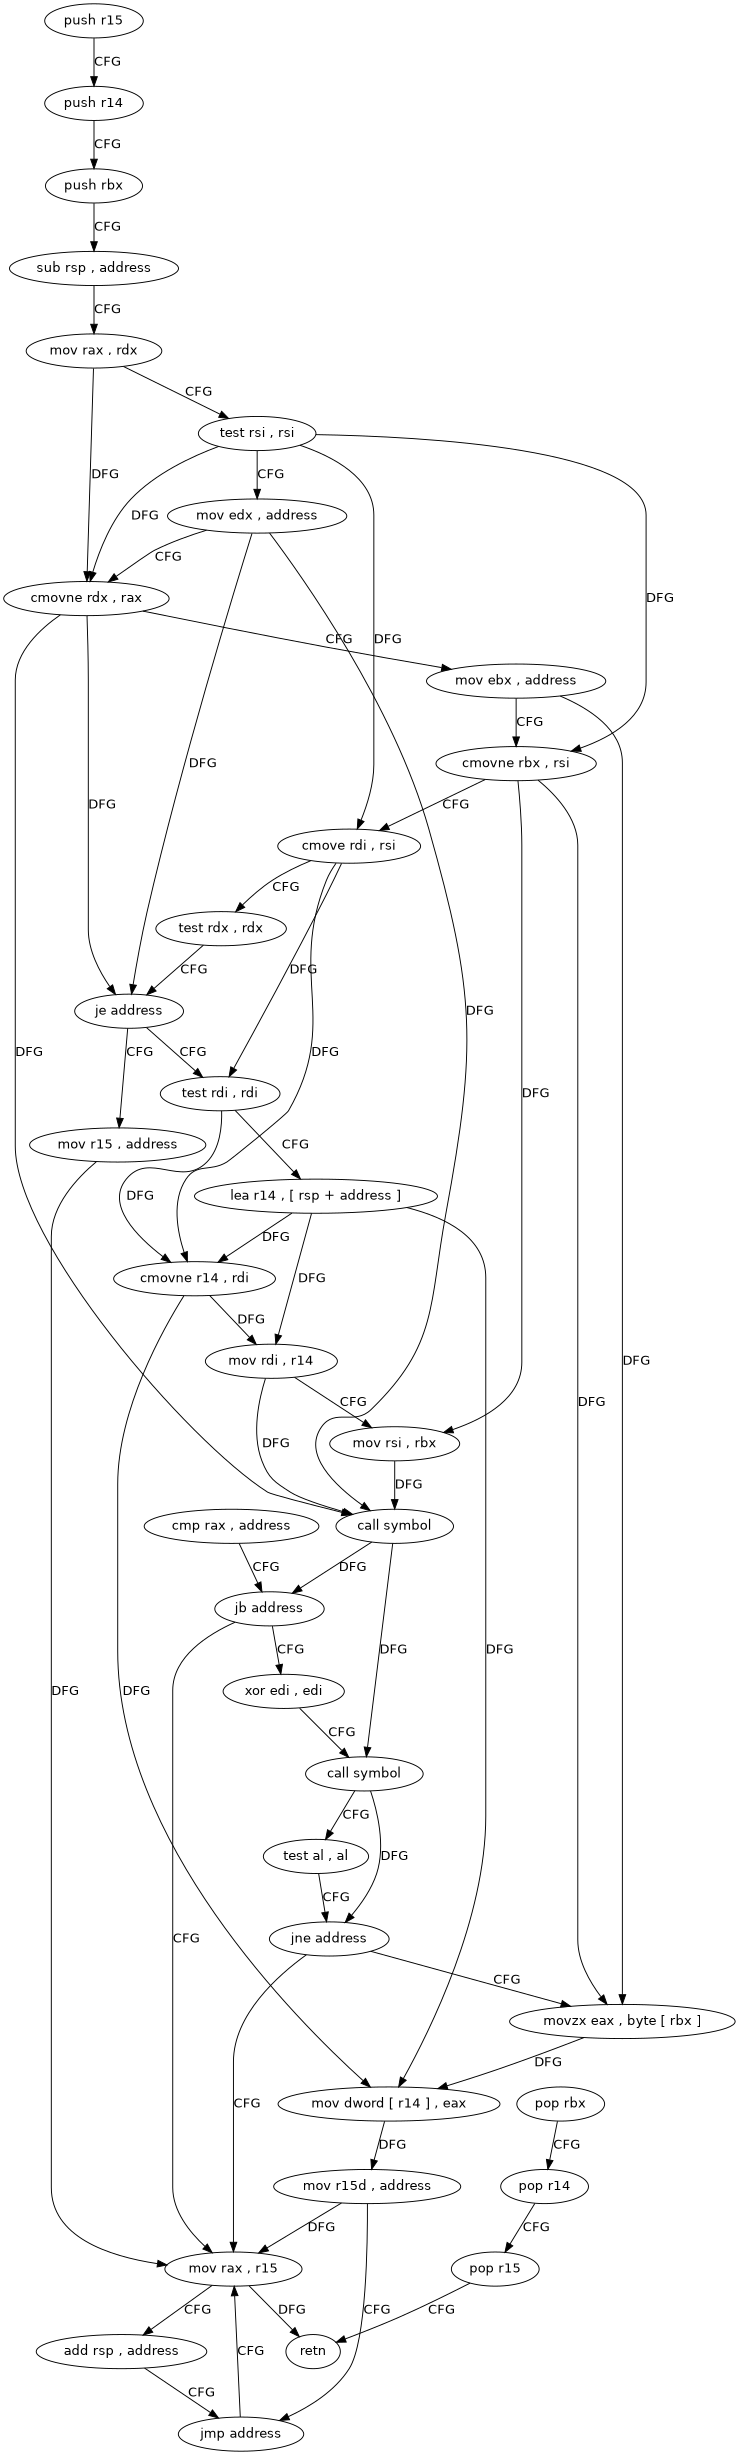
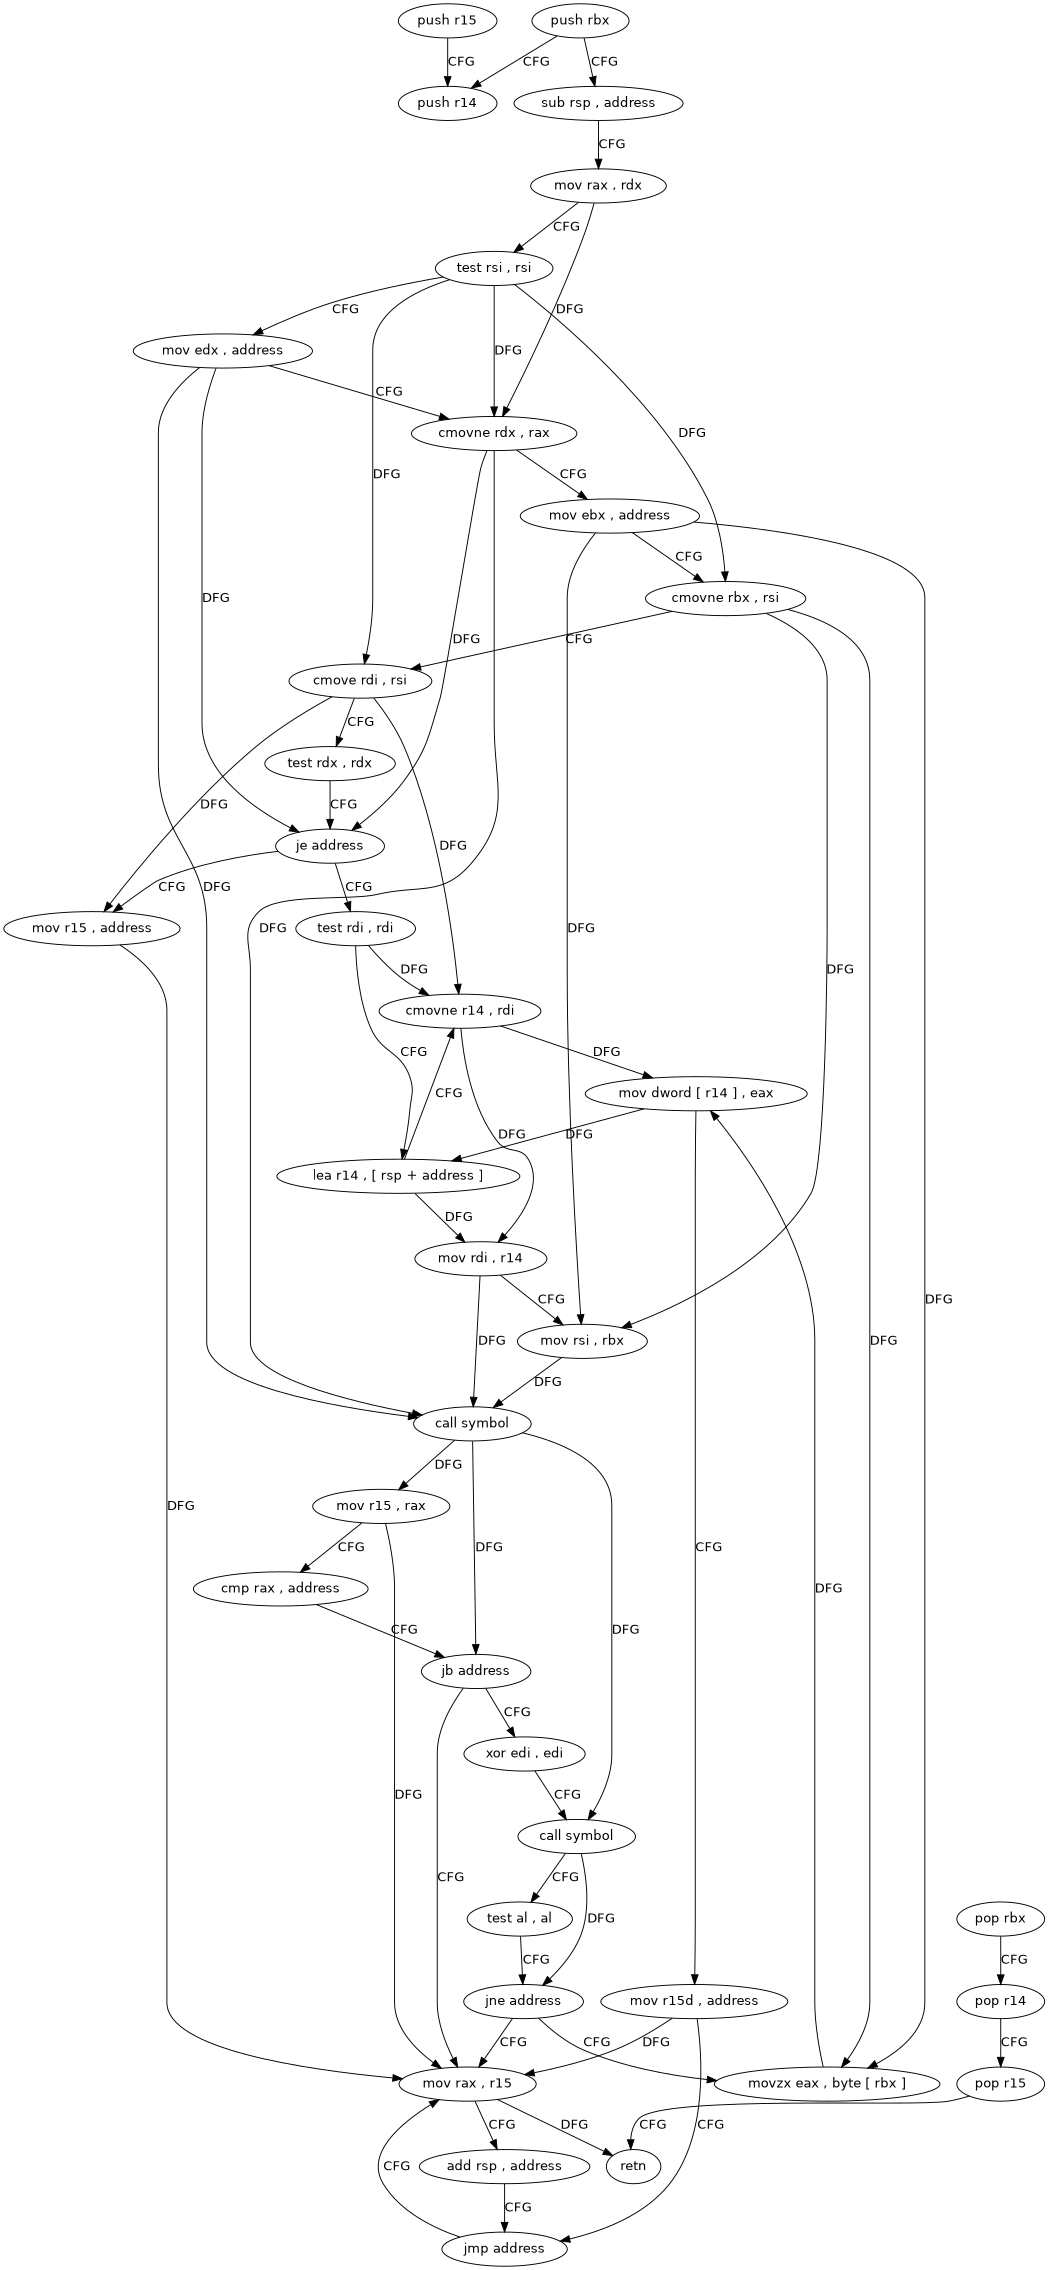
(94, 140) -> (518, 60)
none -> (567, 920)
(289, 966) -> (210, 789)
(276, 1237) -> (449, 1094)
none -> (381, 1506)
(486, 1629) -> (552, 1134)
(393, 2145) -> (709, 1548)
